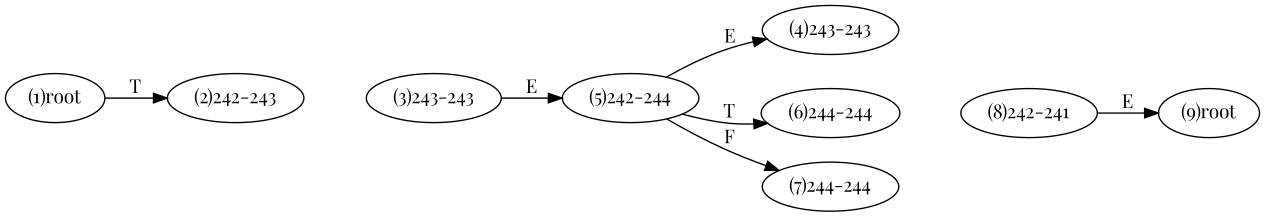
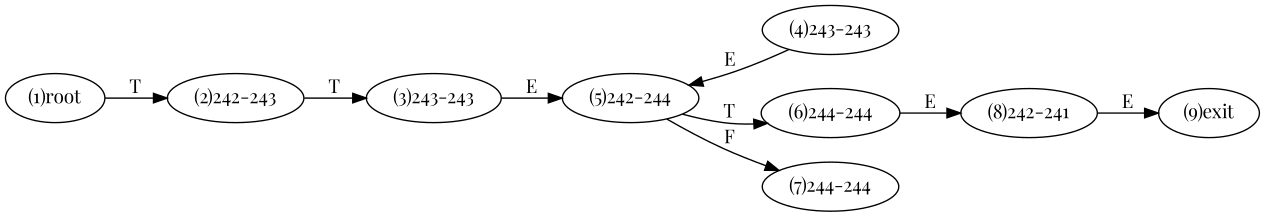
(709, 56) -> (746, 67)
none -> (328, 98)
none -> (923, 113)
(1209, 113) -> (1209, 113)
